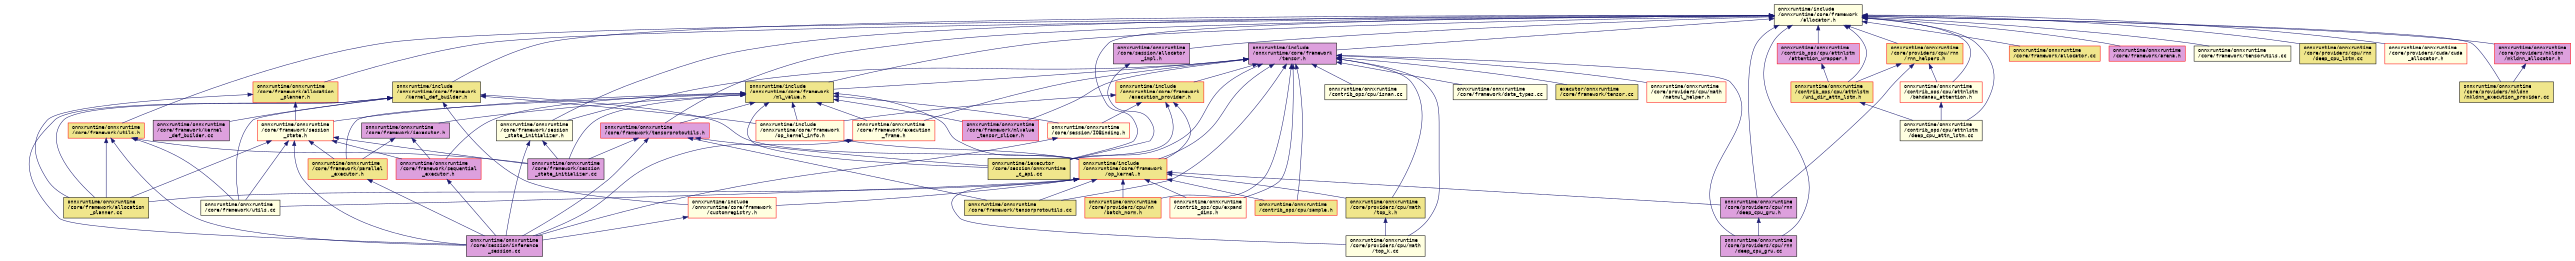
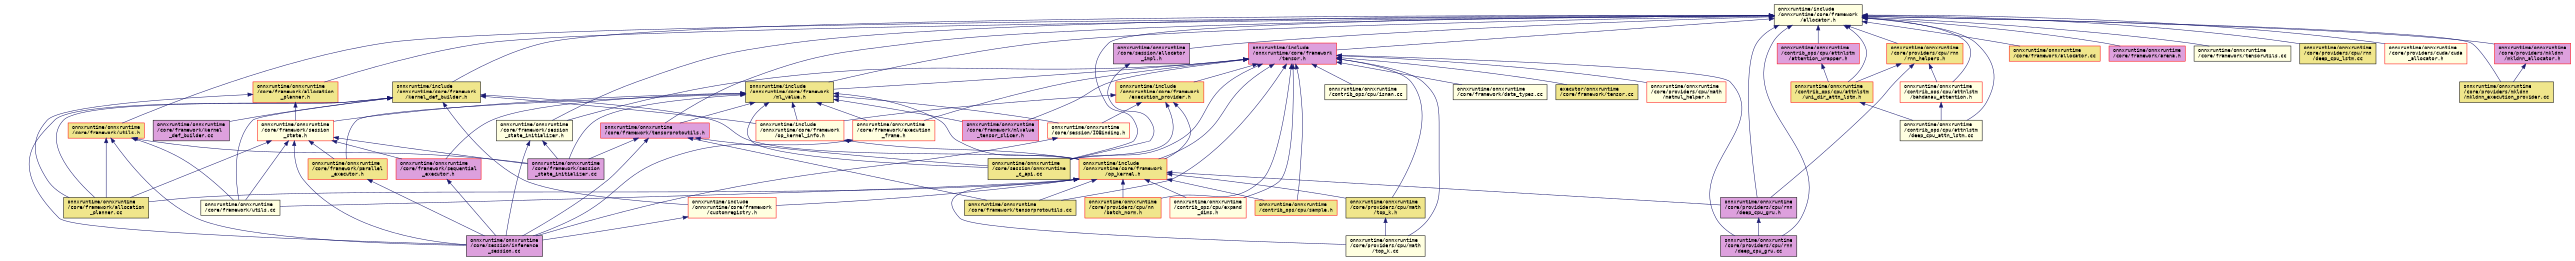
(1293, 54) -> (1293, 54)
(406, 131) -> none
(1029, 169) -> (1029, 169)
